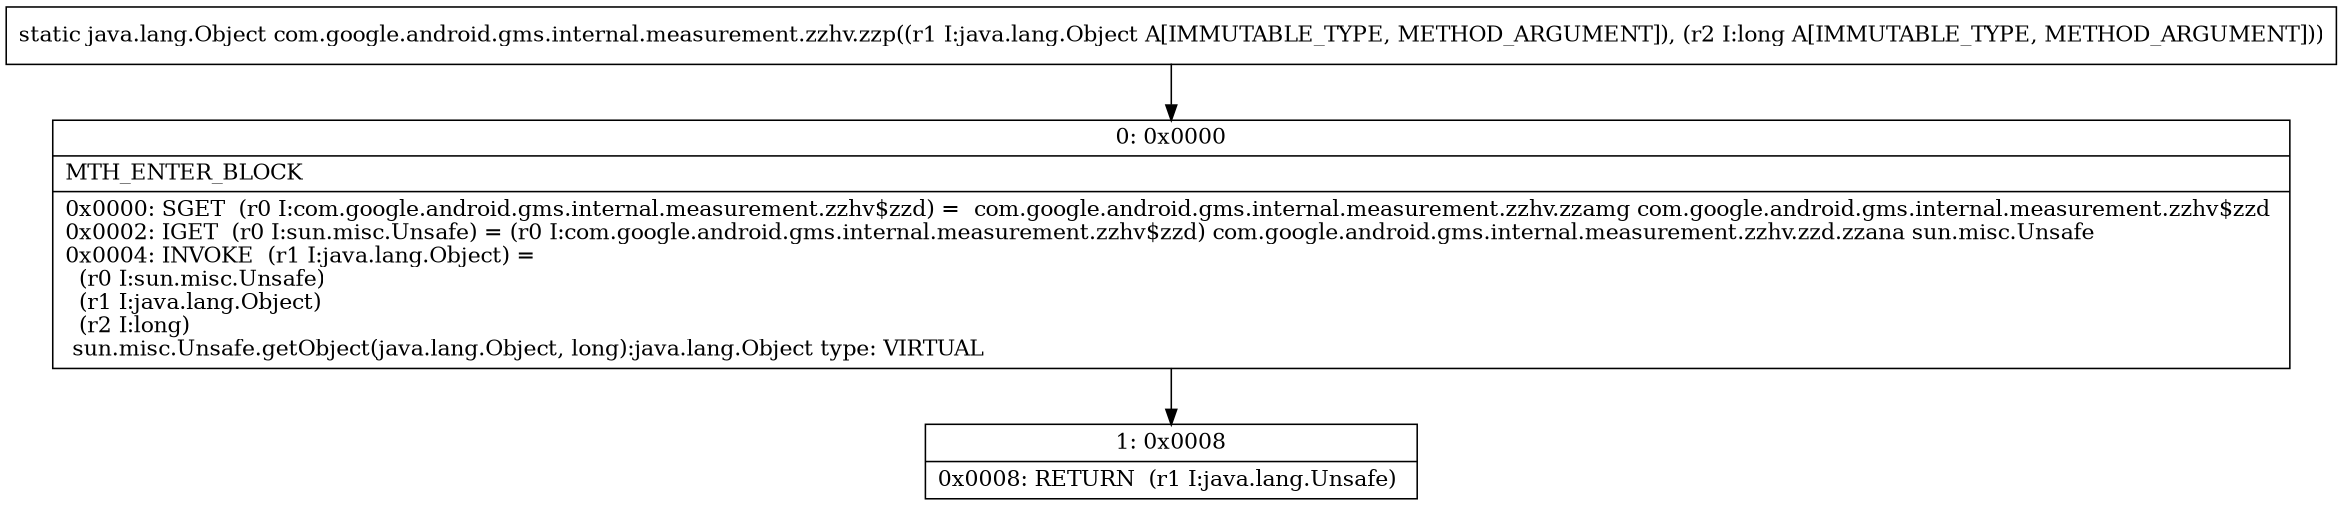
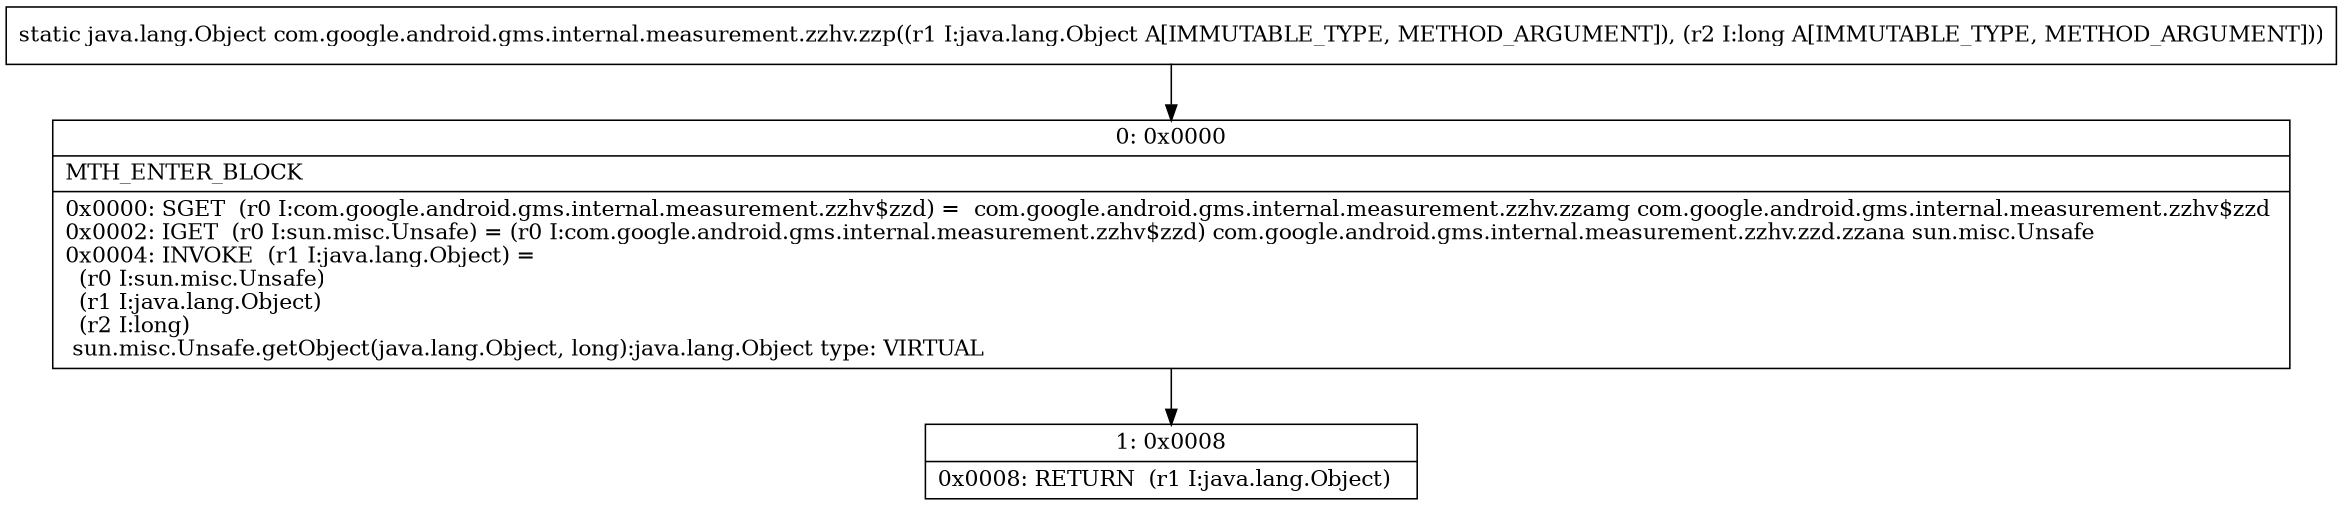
(1171, 479) -> (1168, 479)
